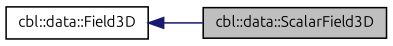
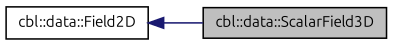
(77, 23) -> (77, 23)
